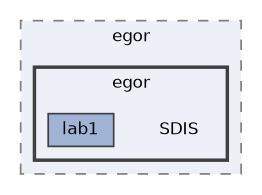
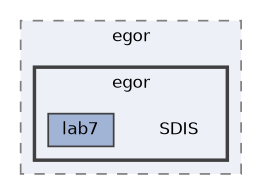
(81, 130) -> (81, 130)
